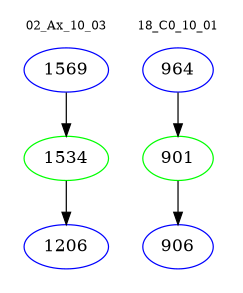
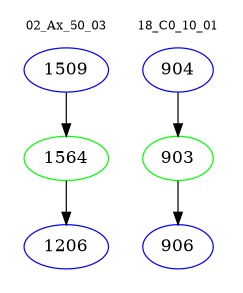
(66, 26) -> (66, 26)
(66, 70) -> (66, 70)
(178, 70) -> (178, 70)
(66, 158) -> (66, 158)
(178, 158) -> (178, 158)
